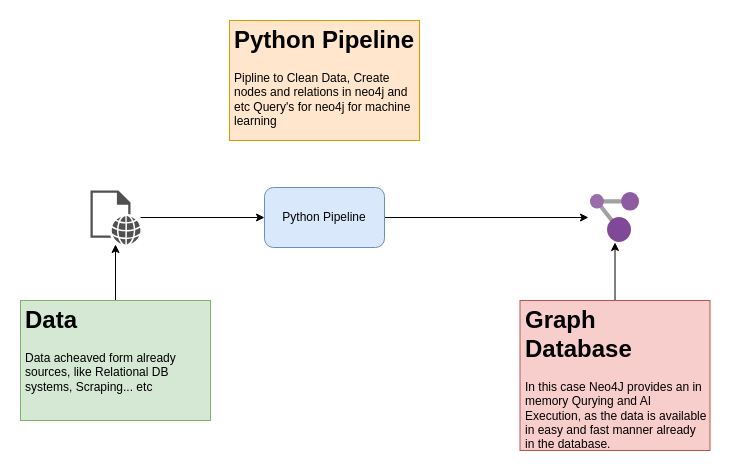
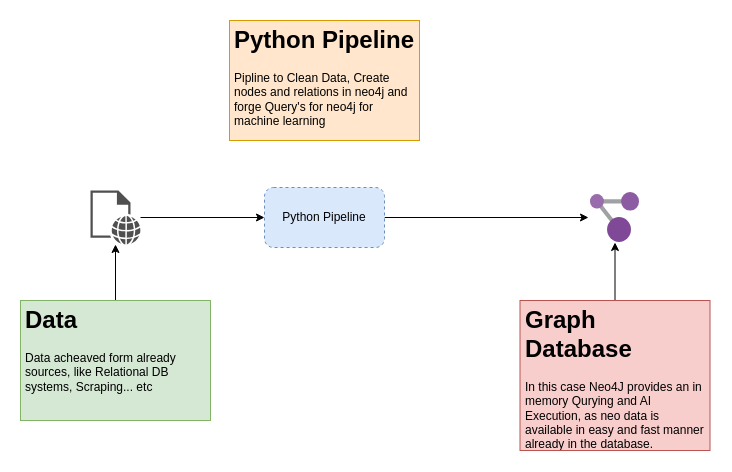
(326, 47) -> (326, 47)
(325, 218) -> (325, 218)
(617, 334) -> (617, 334)
